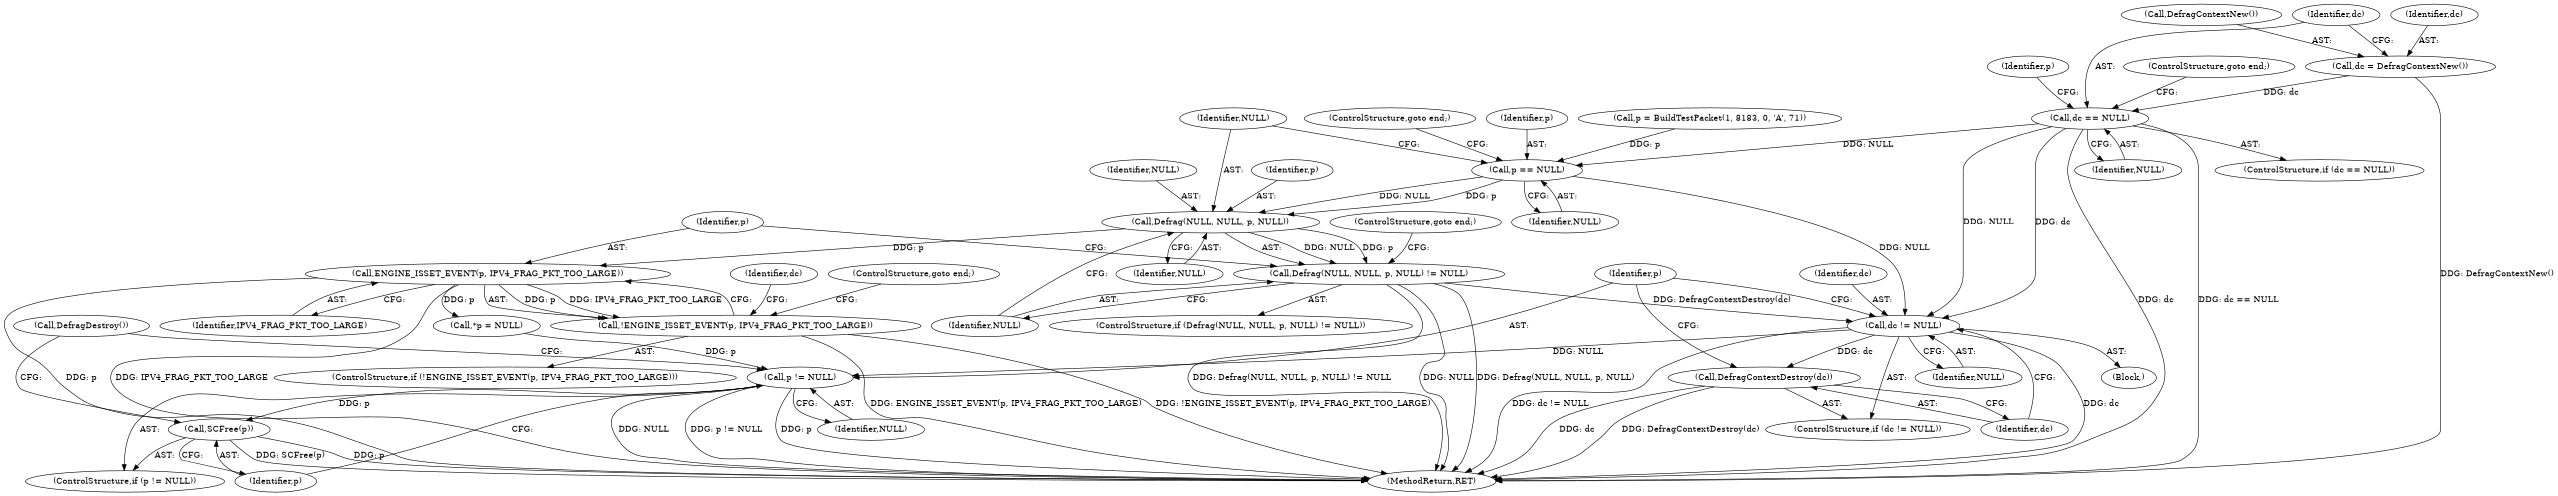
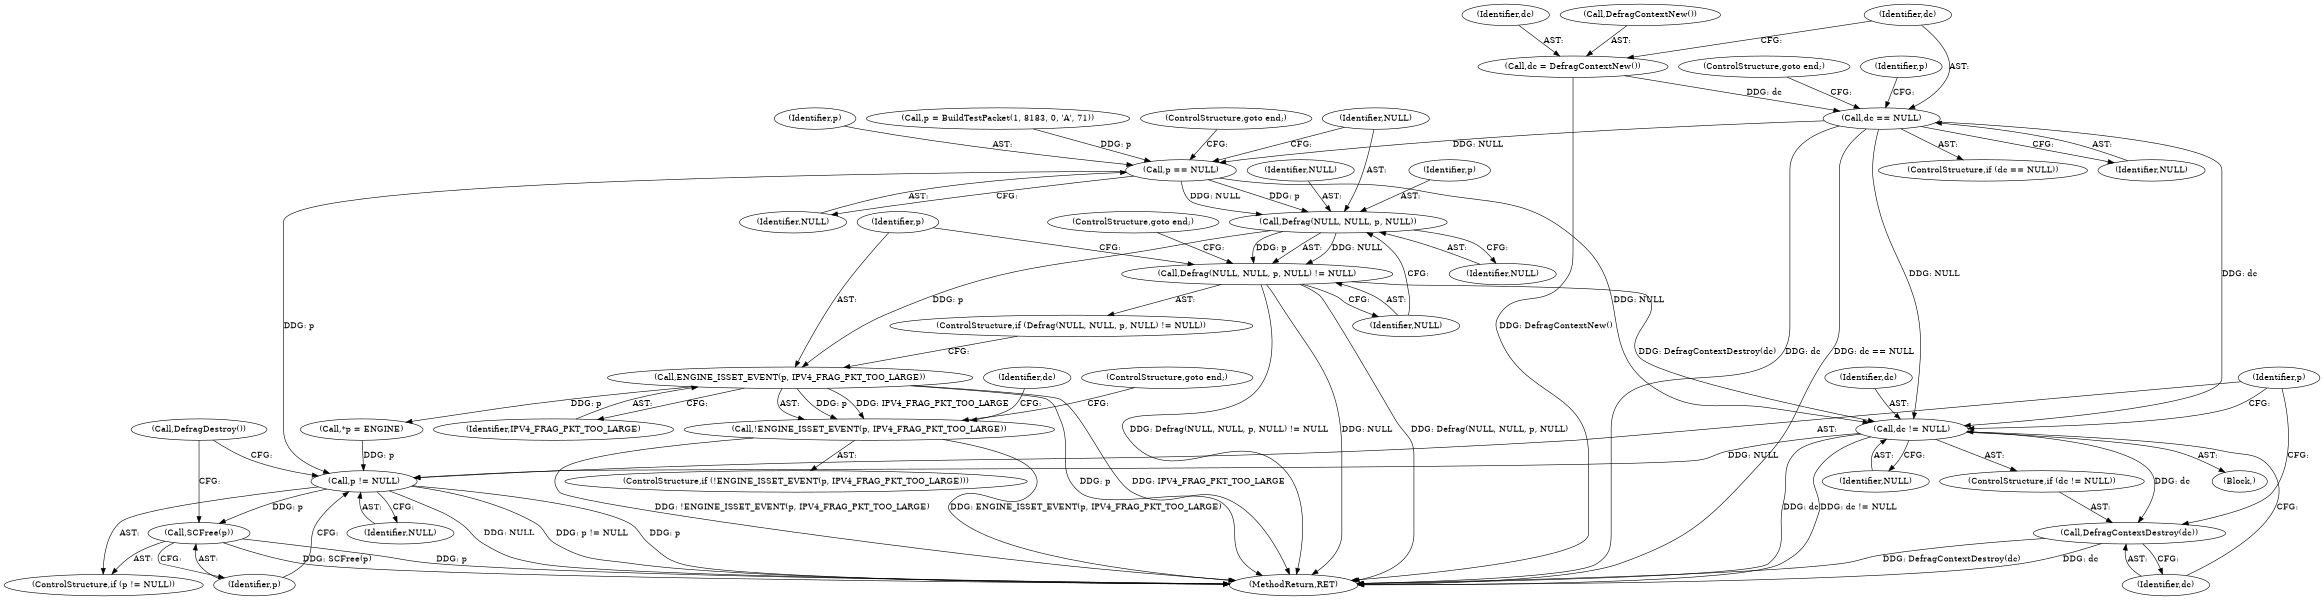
none -> (567, 184)
(689, 287) -> (934, 351)
(487, 326) -> (362, 430)
(1813, 402) -> (2083, 506)
